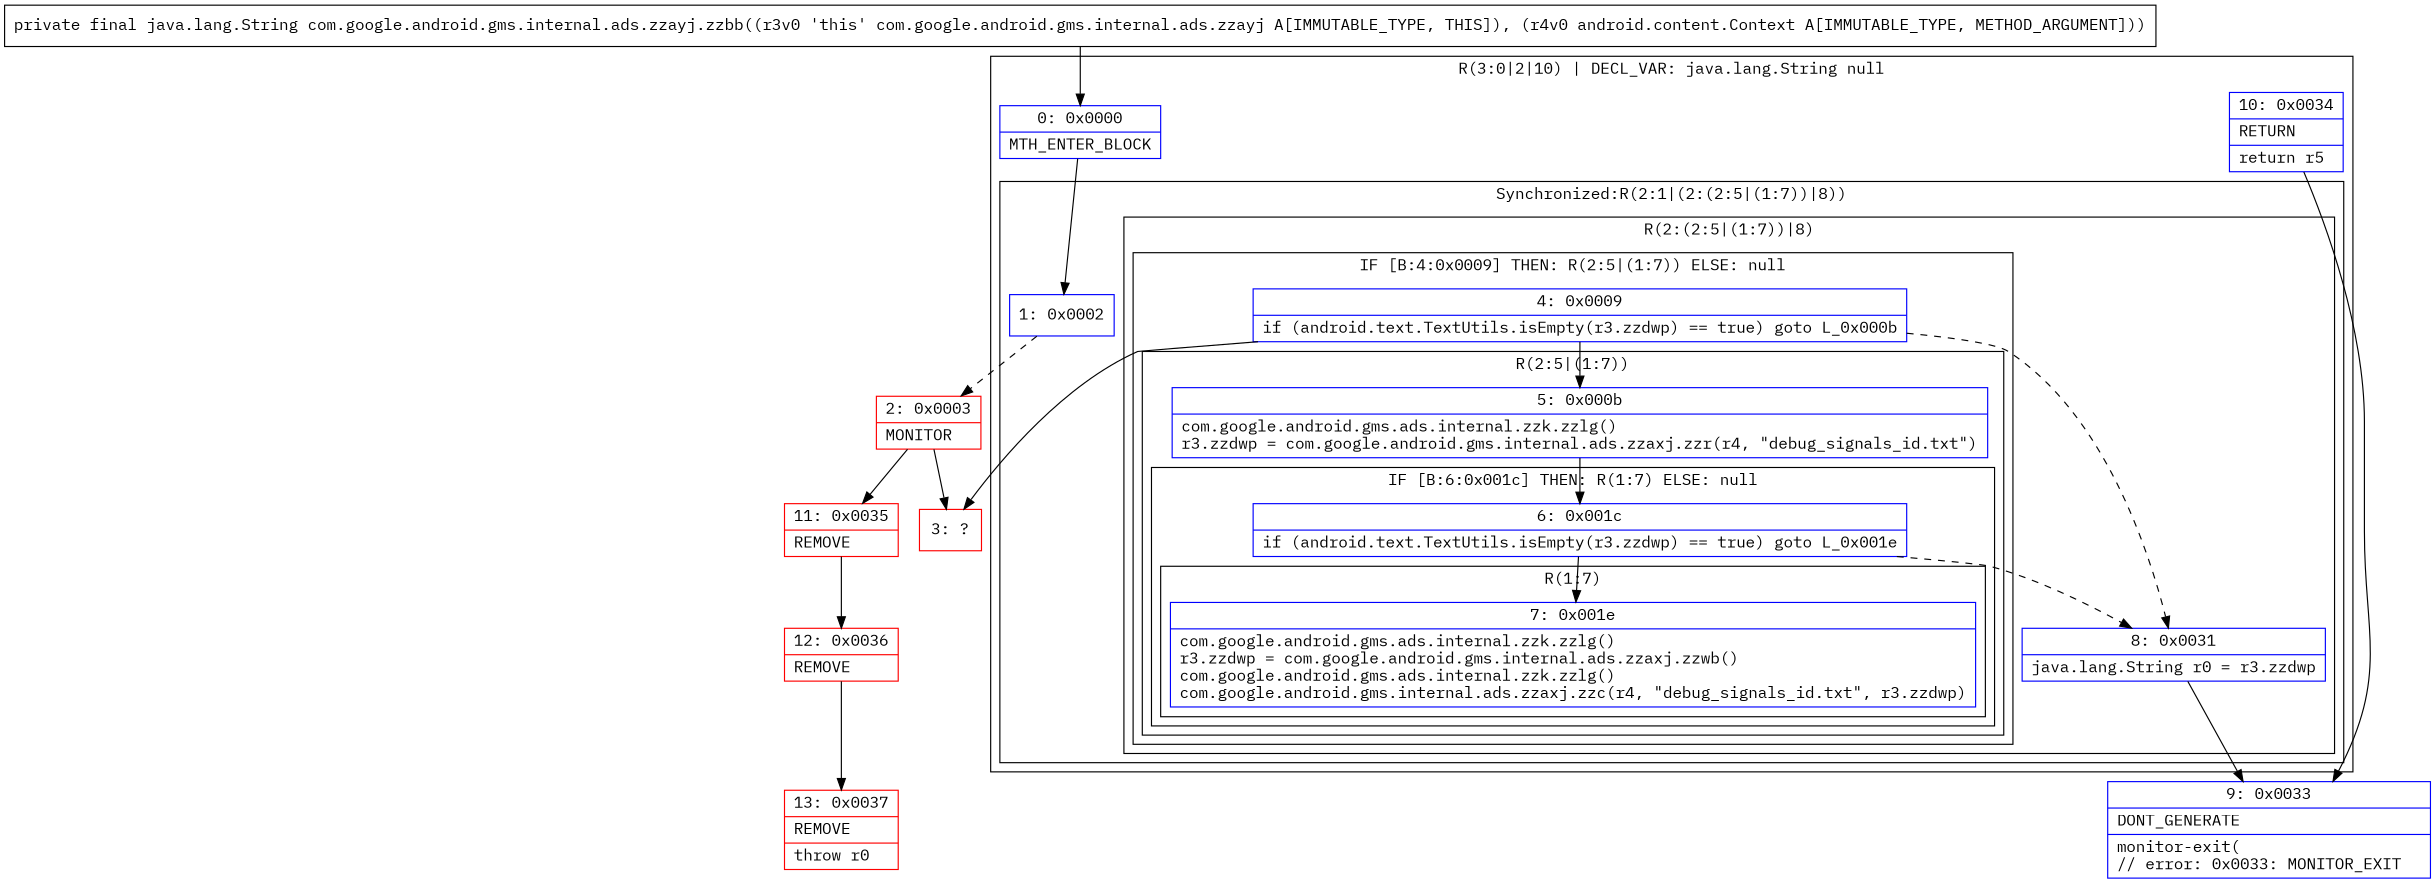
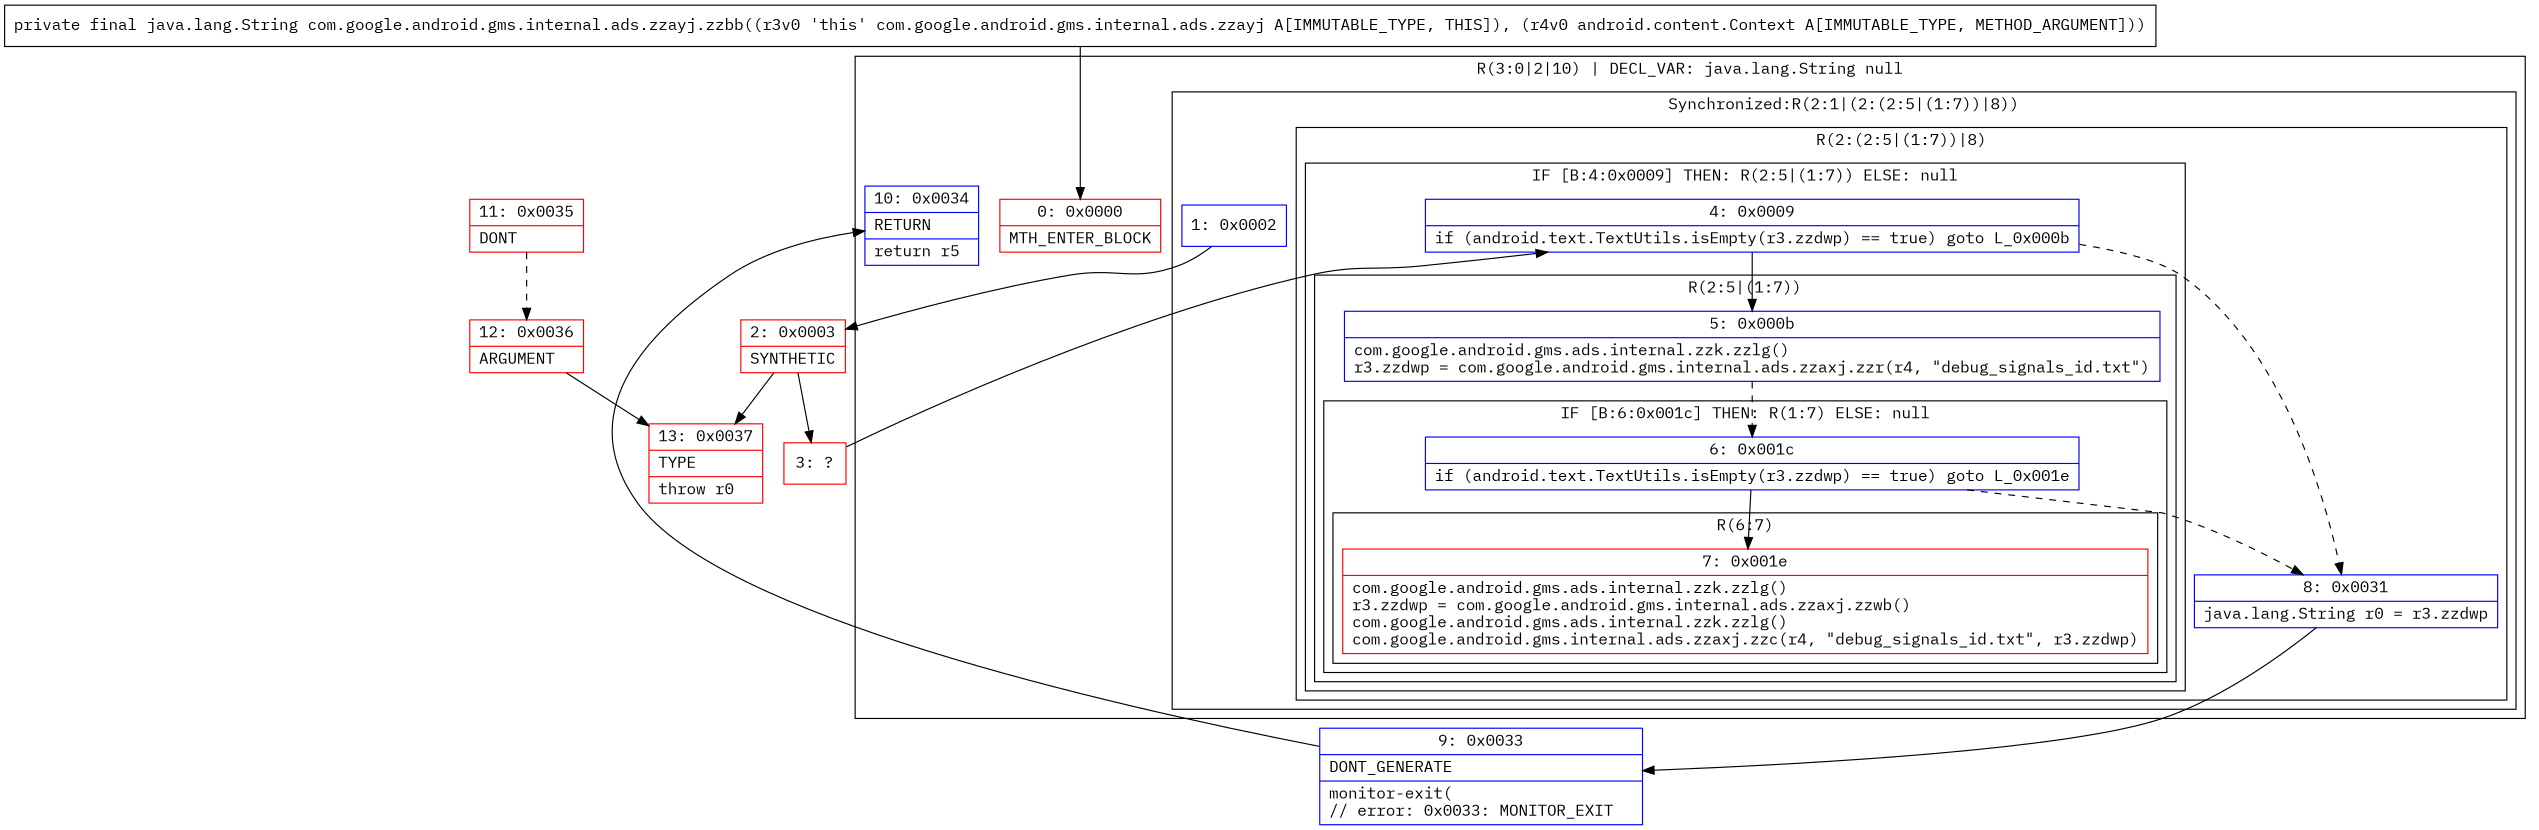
(1080, 132) -> (1080, 226)
(1071, 221) -> none
(1007, 360) -> (1035, 282)
(1093, 378) -> (1181, 311)
(919, 435) -> (793, 359)
(2364, 470) -> (770, 592)
(889, 472) -> (758, 394)
(1580, 475) -> (1752, 409)
(822, 543) -> (498, 238)
(1573, 579) -> (1745, 526)
(841, 587) -> (527, 280)
(1573, 655) -> (1745, 601)
(822, 667) -> (517, 359)
(822, 829) -> (678, 463)
